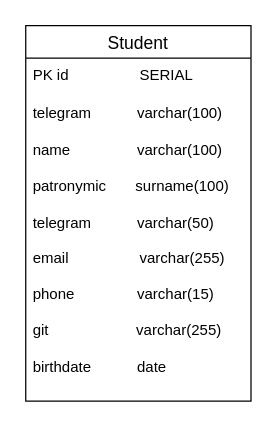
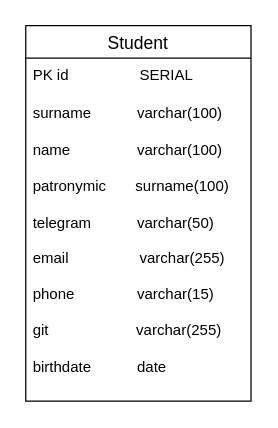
(139, 122) -> (139, 122)
